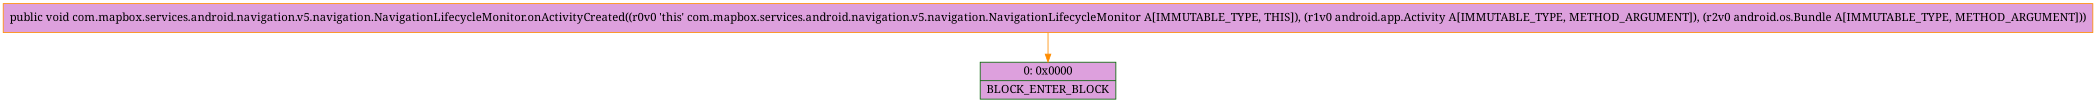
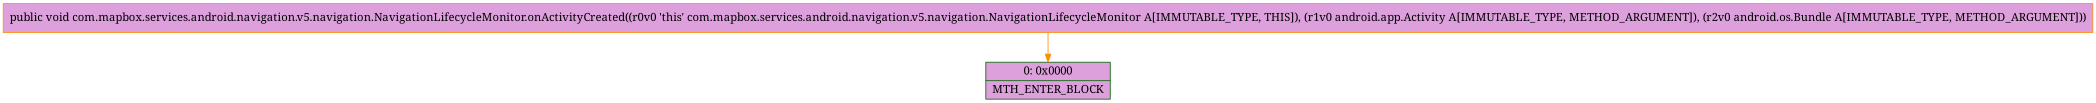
(1048, 90) -> (1048, 90)
